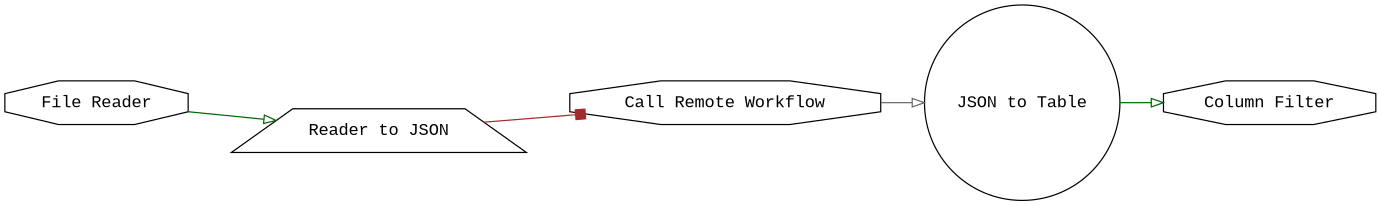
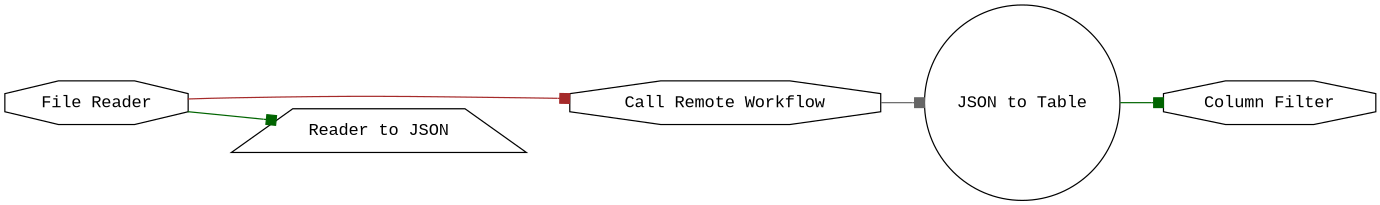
(897, 103) -> (897, 103)
(1136, 103) -> (1136, 103)
(226, 115) -> (226, 115)
(528, 119) -> (372, 96)
